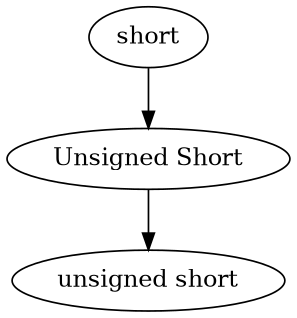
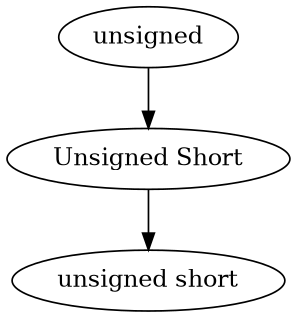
(148, 37) -> (148, 37)
